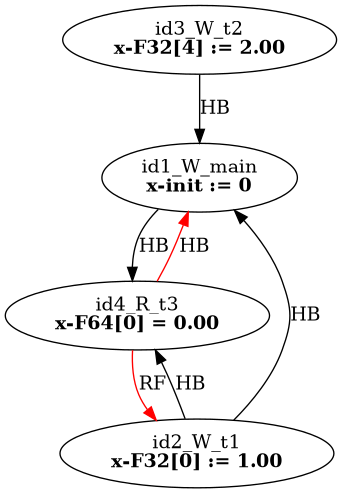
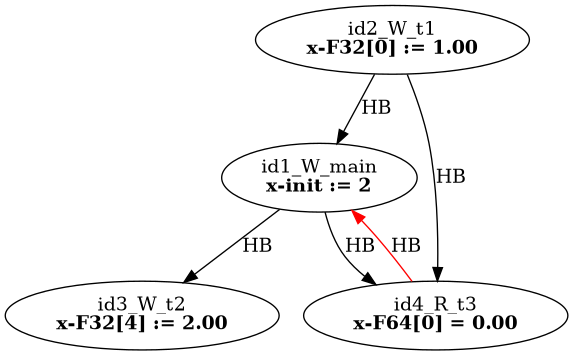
(200, 102) -> (237, 242)
(200, 186) -> (319, 186)
(135, 381) -> none
